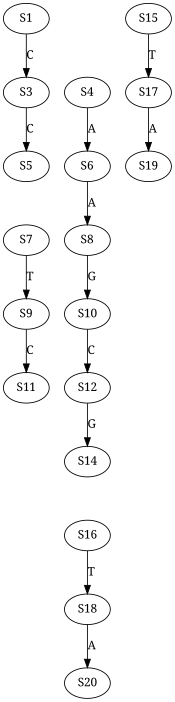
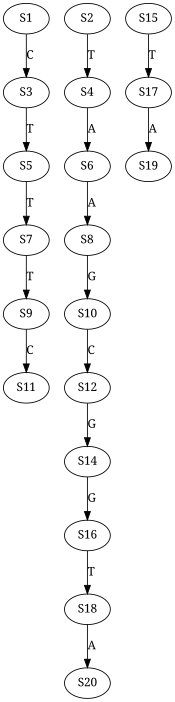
none -> (87, 19)
(30, 129) -> (30, 129)
none -> (26, 199)
none -> (87, 494)
